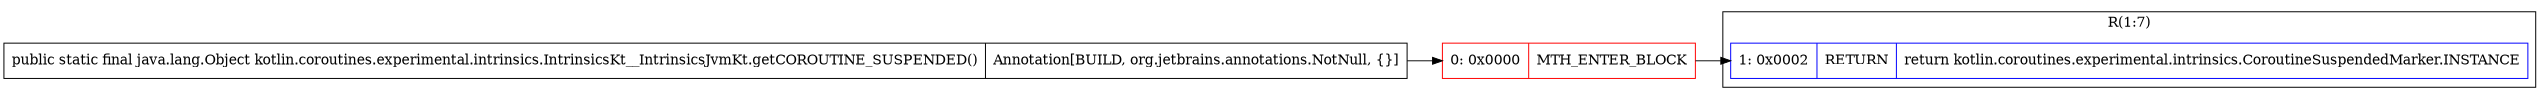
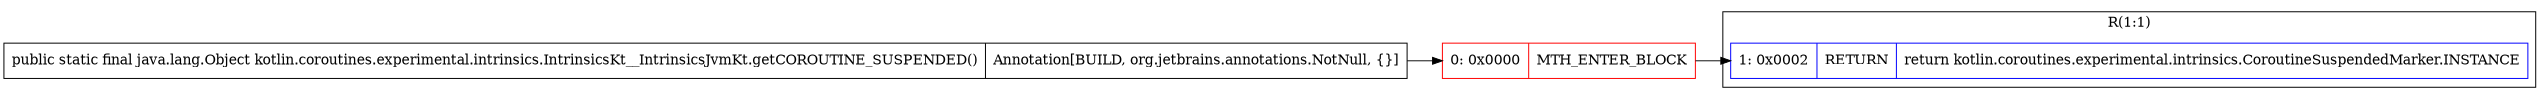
(2129, 23) -> (2129, 23)
